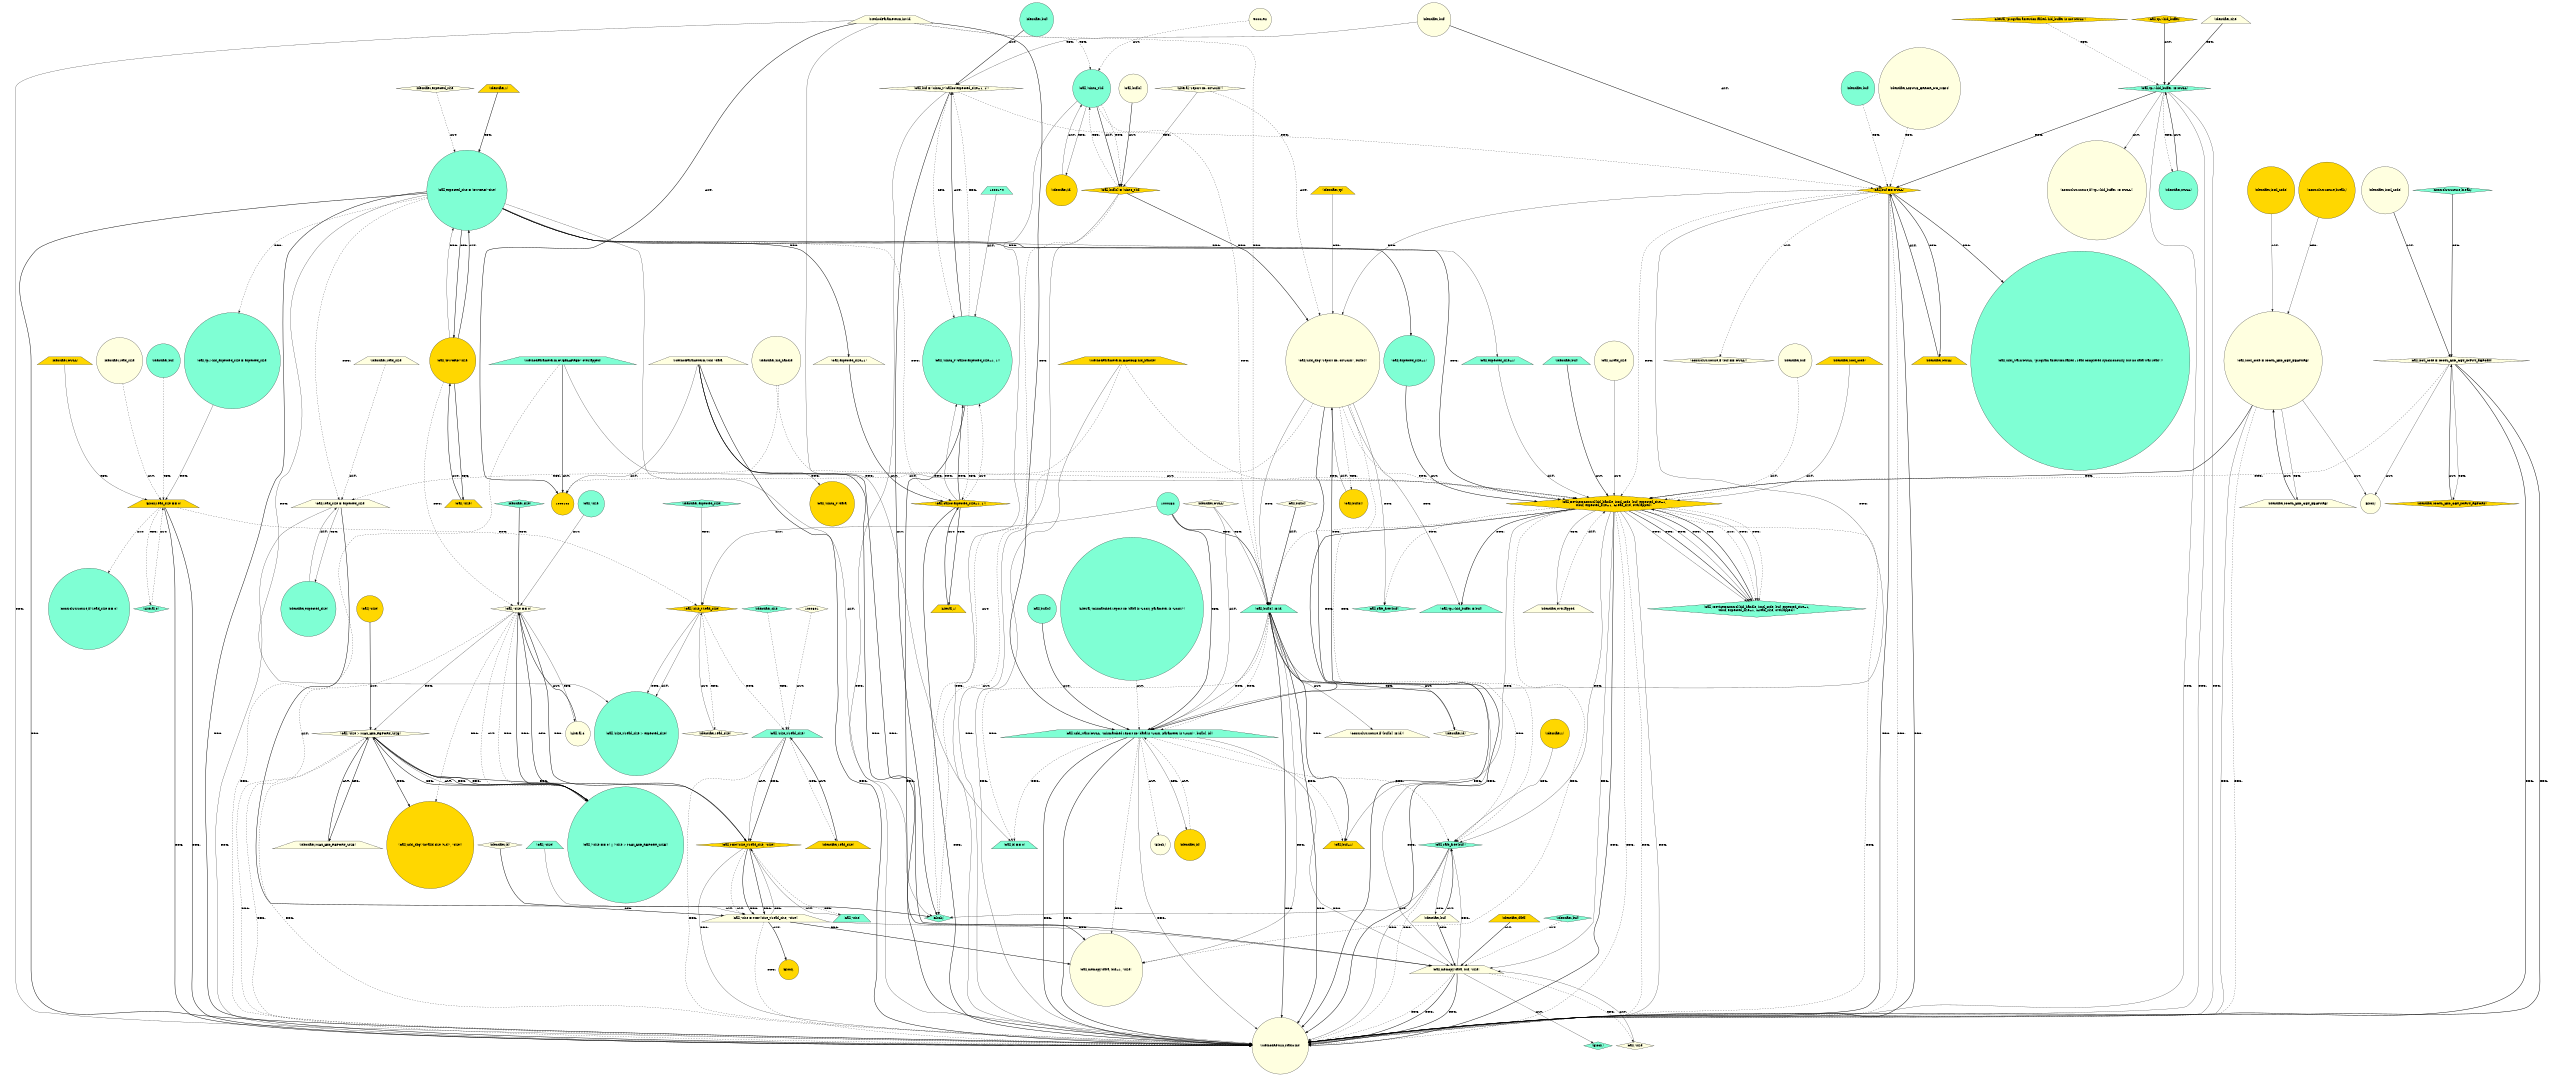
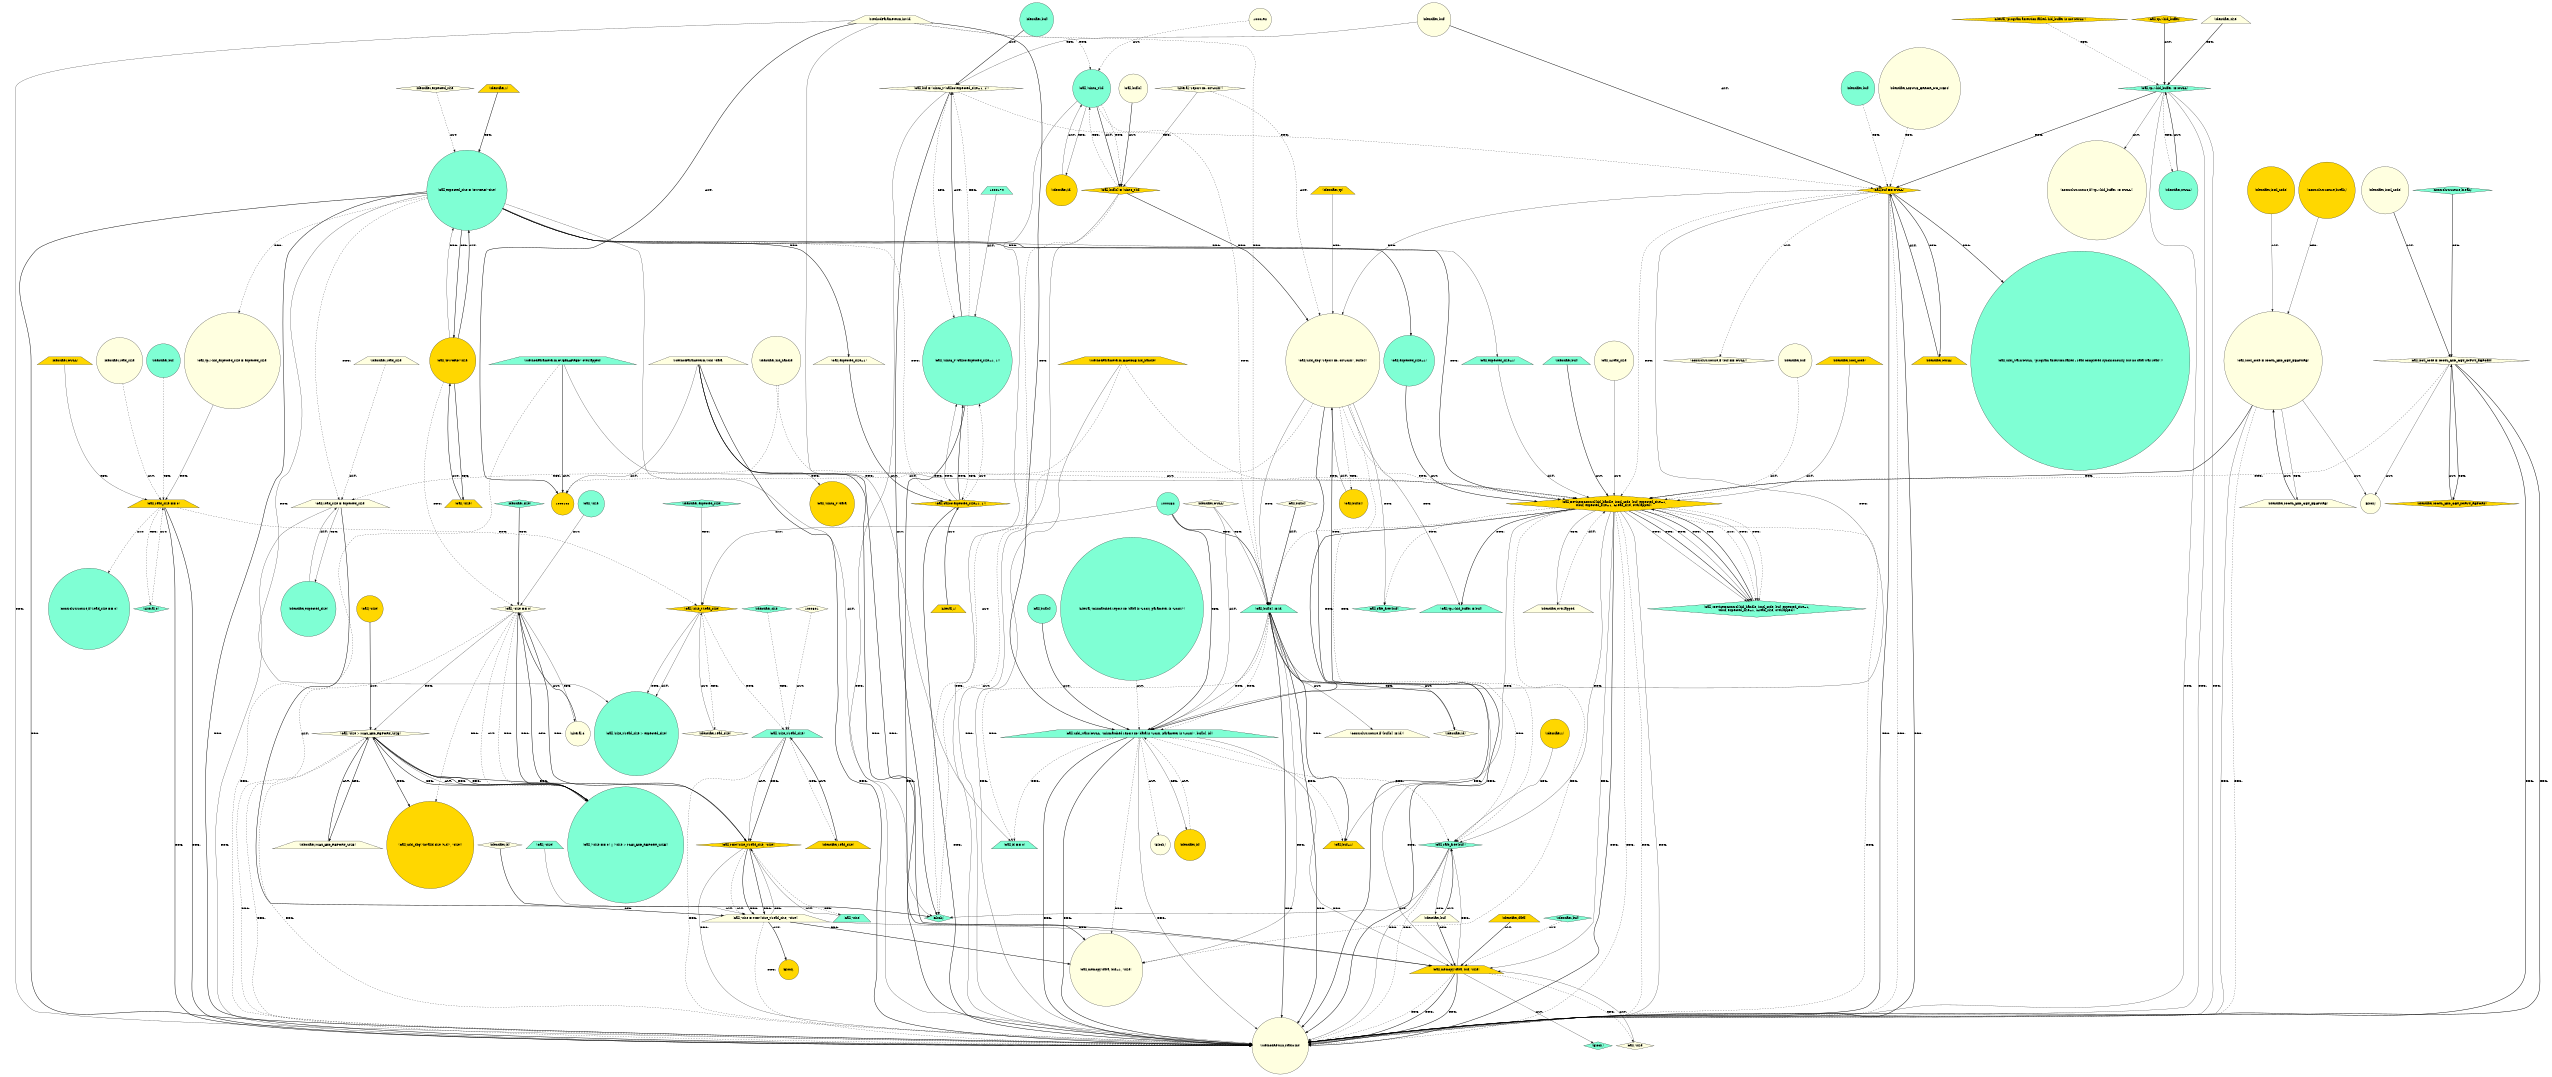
(1260, 20) -> (1260, 20)
(1084, 42) -> (1084, 42)
(232, 361) -> (232, 361)
(2456, 431) -> (2456, 431)
(163, 504) -> (163, 504)
(955, 555) -> none
(1457, 970) -> (1457, 970)
